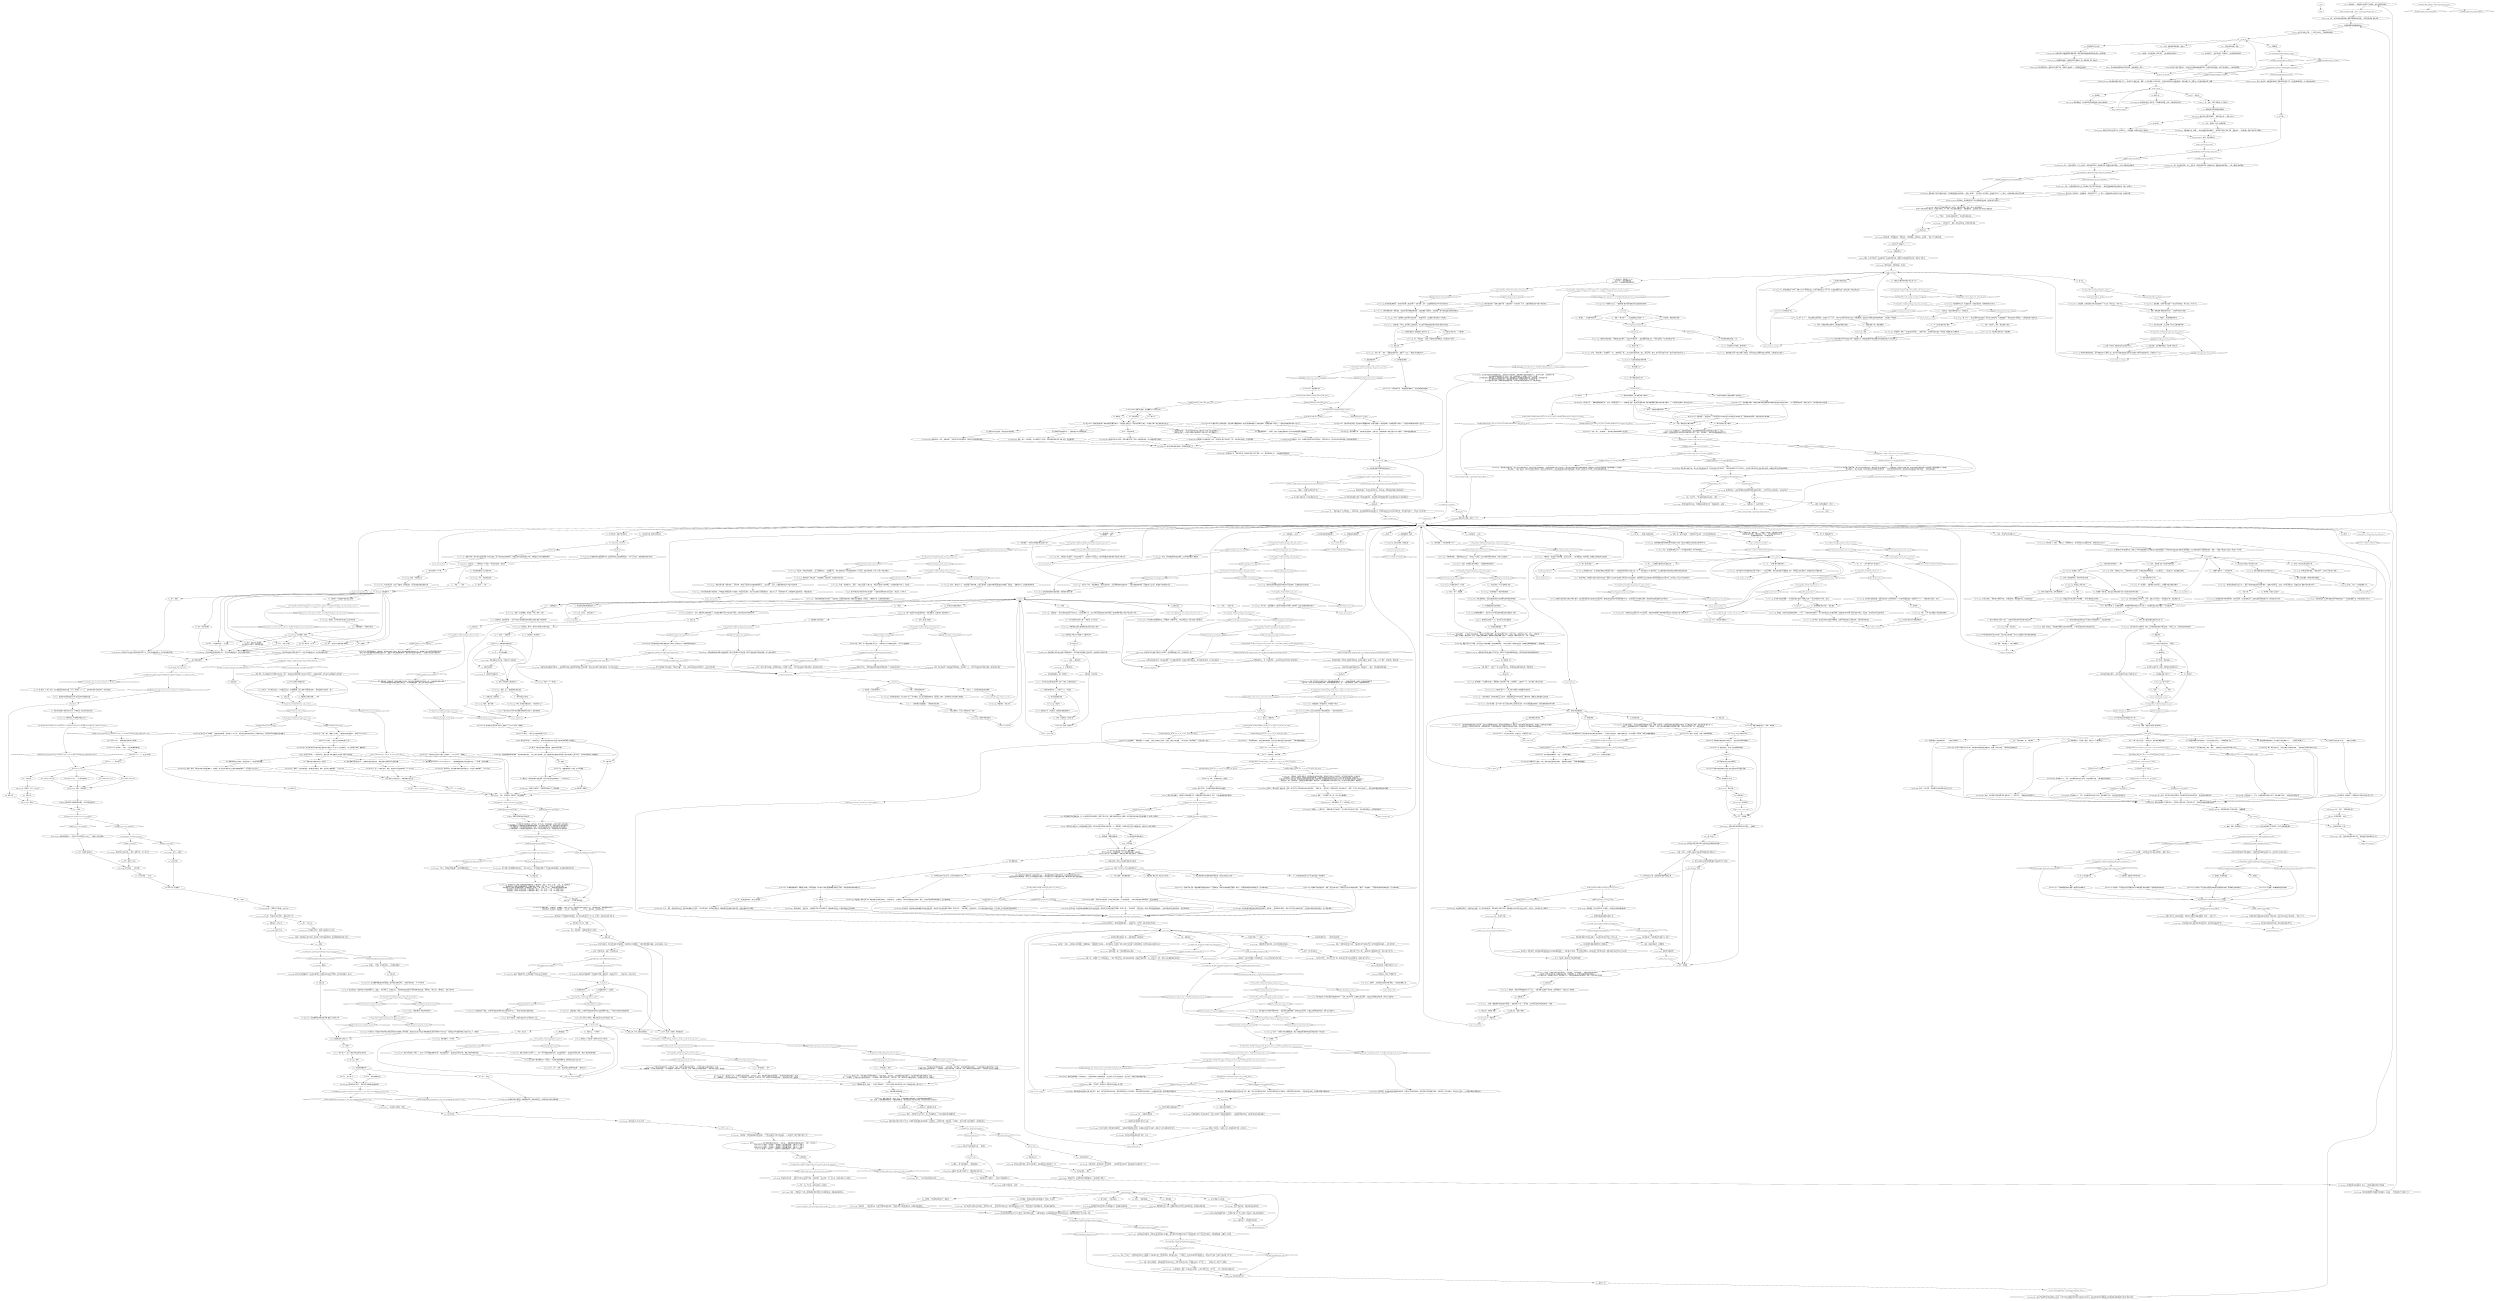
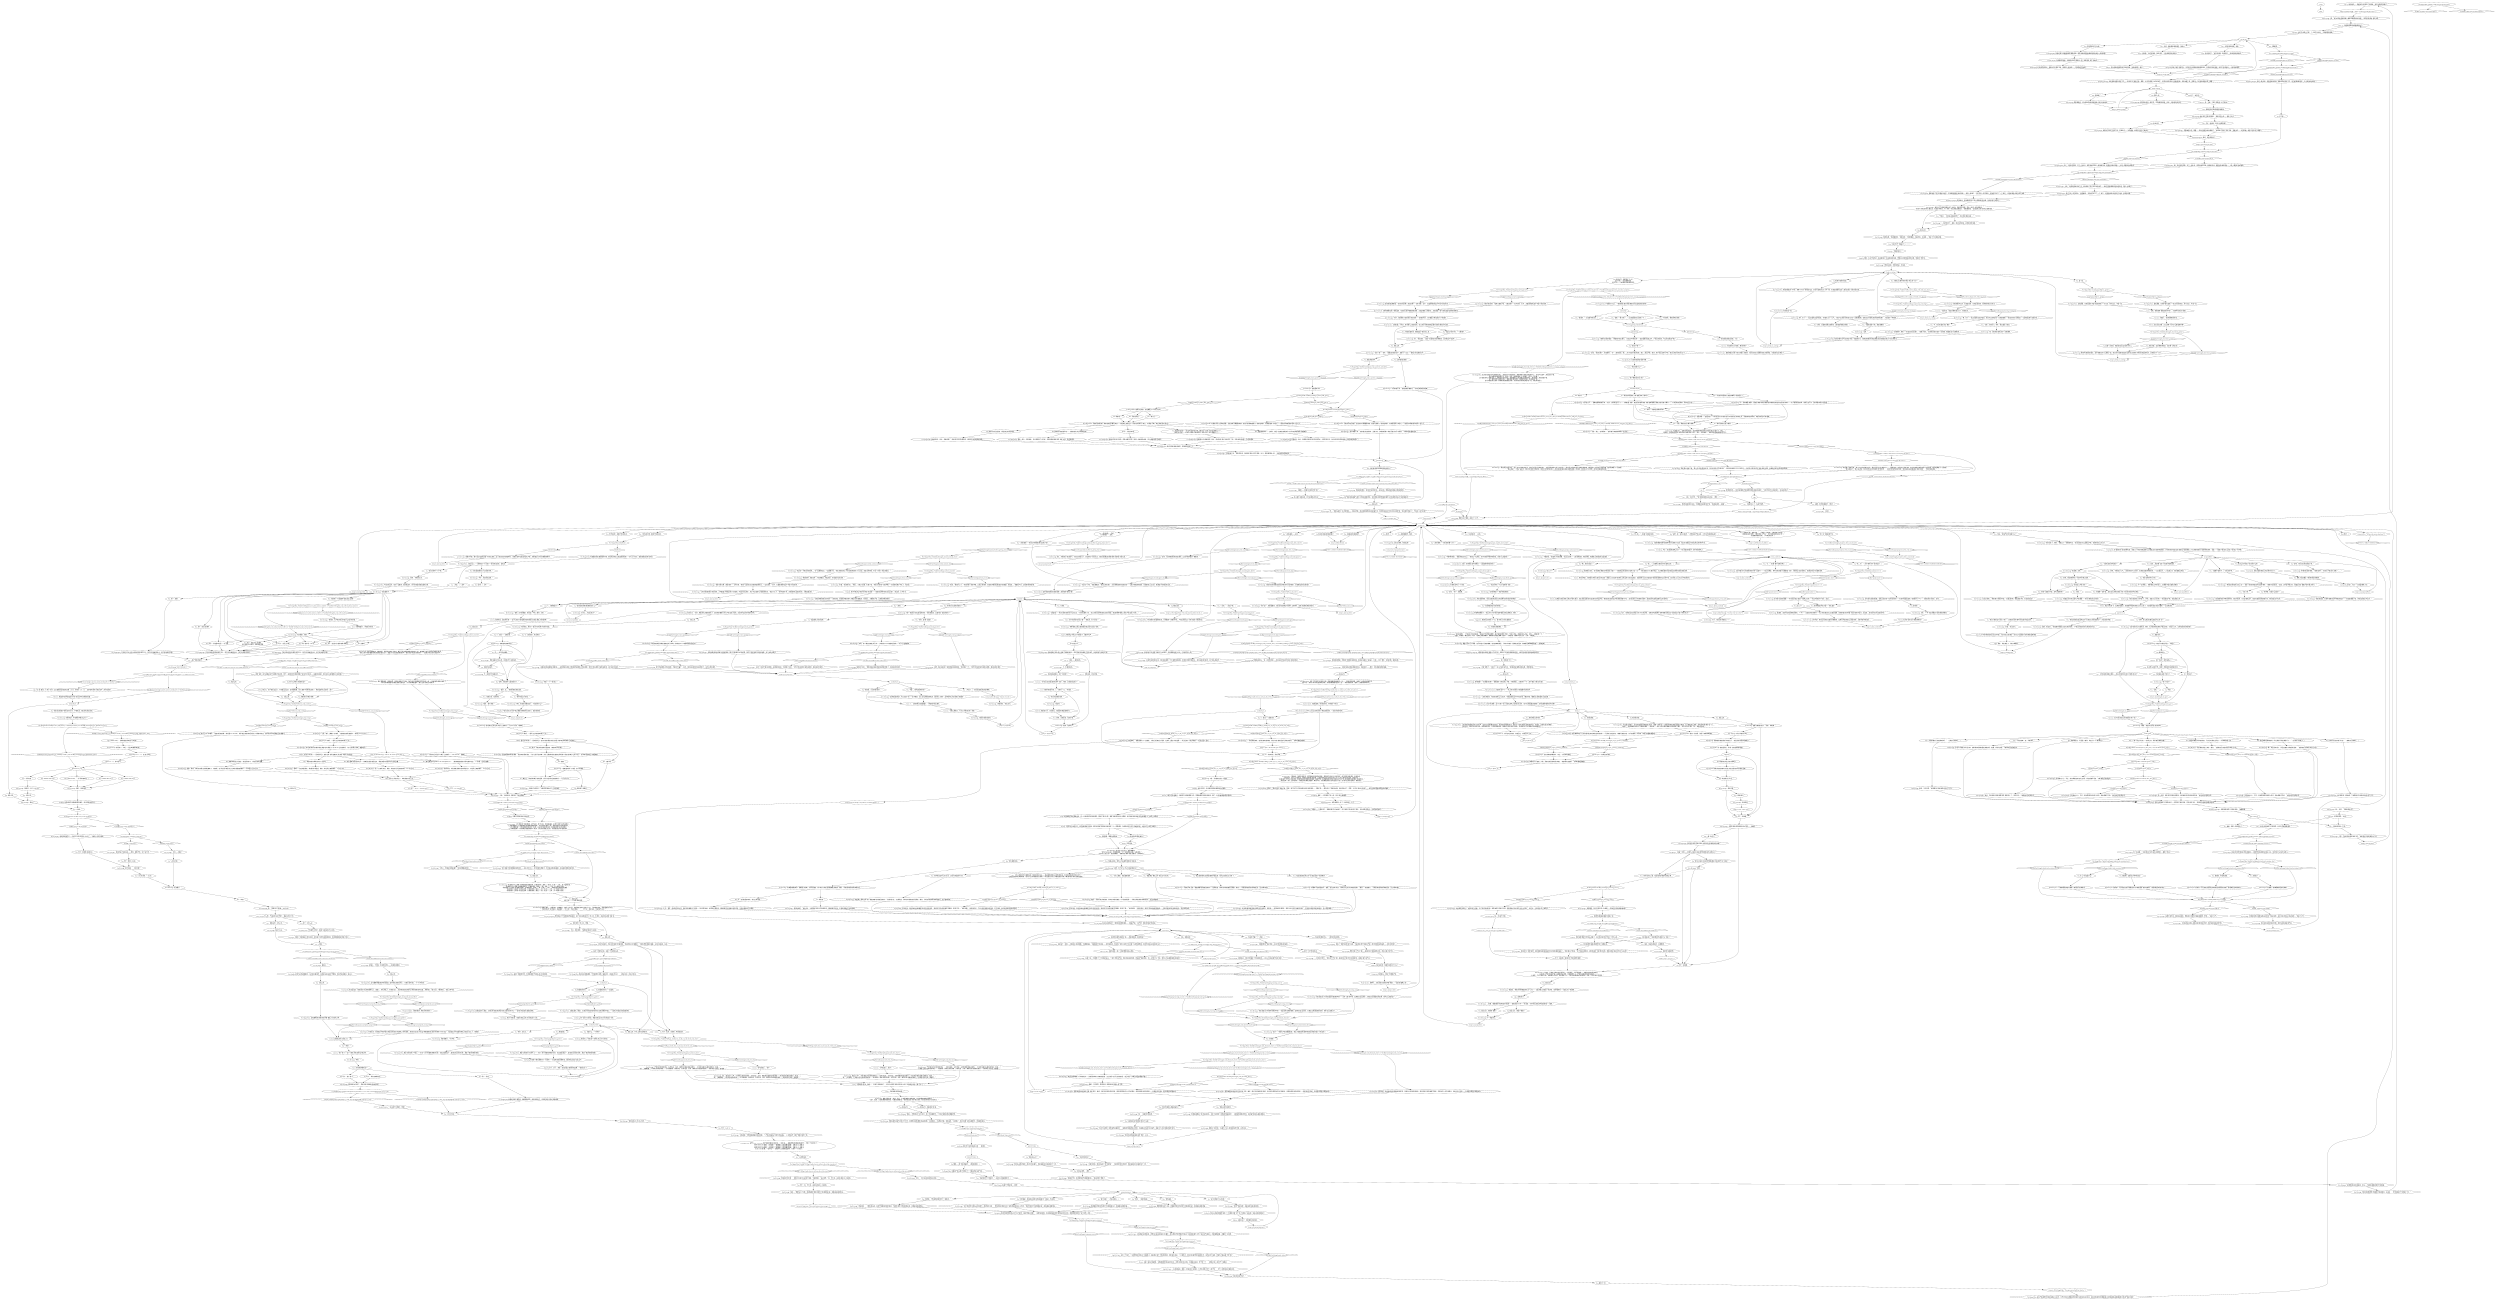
(1577, 711) -> (1577, 711)
